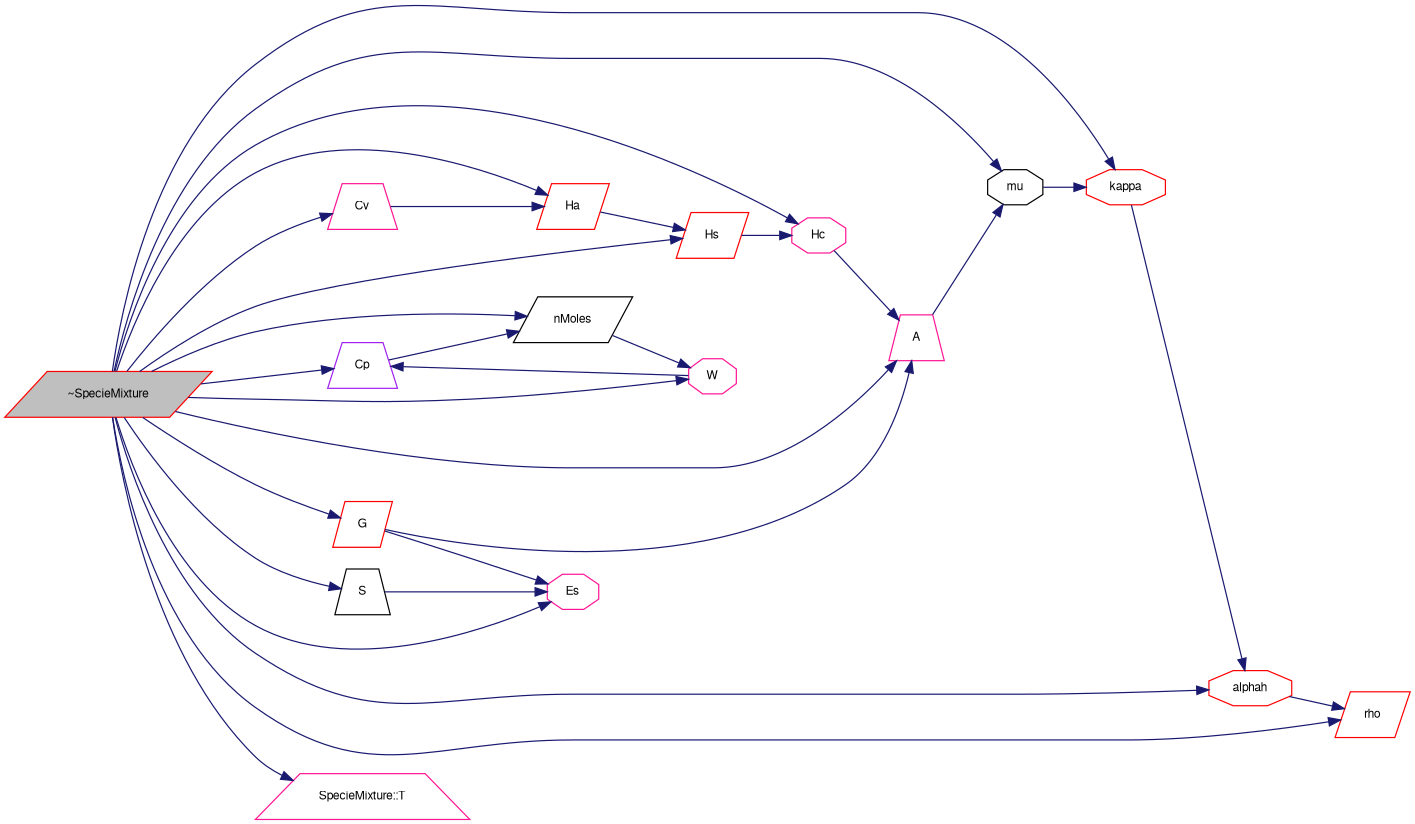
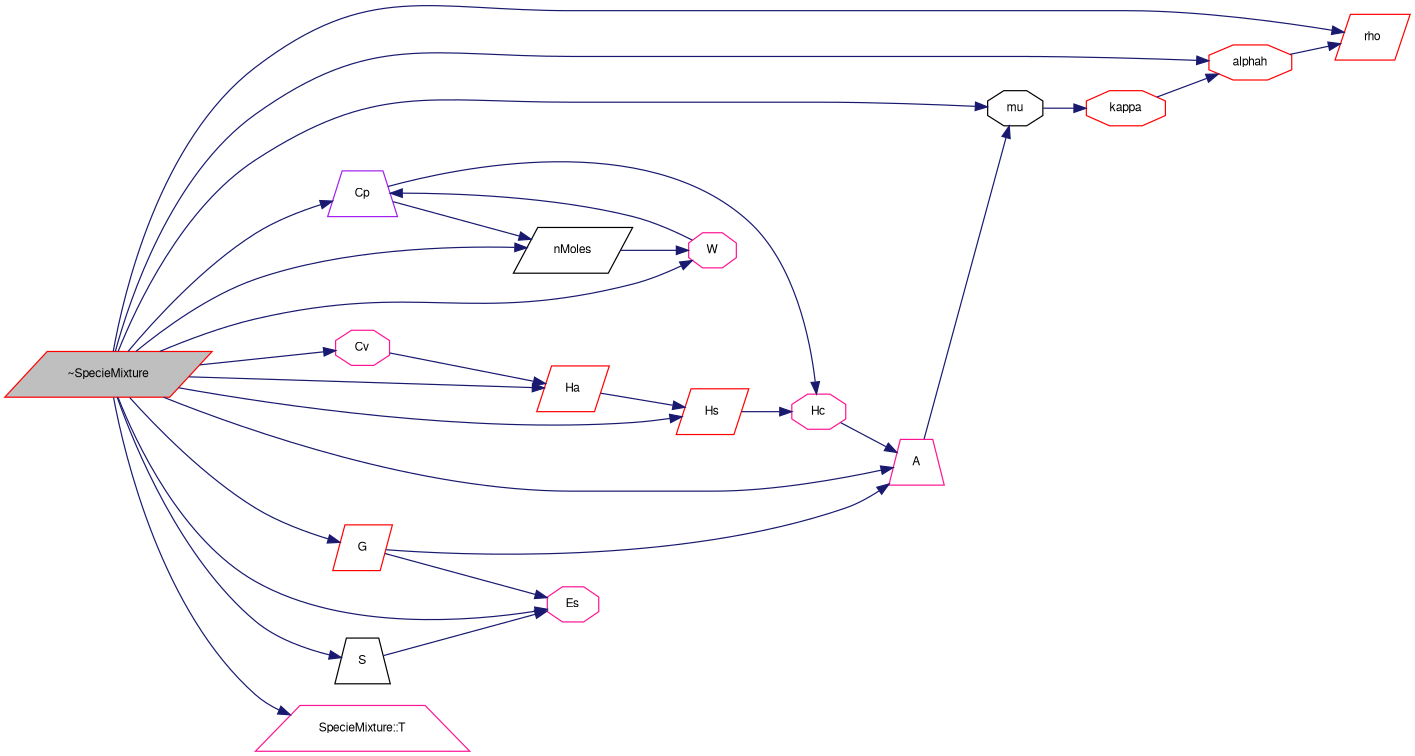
(532, 12) -> none
(392, 107) -> (661, 175)
(363, 207) -> (363, 348)
